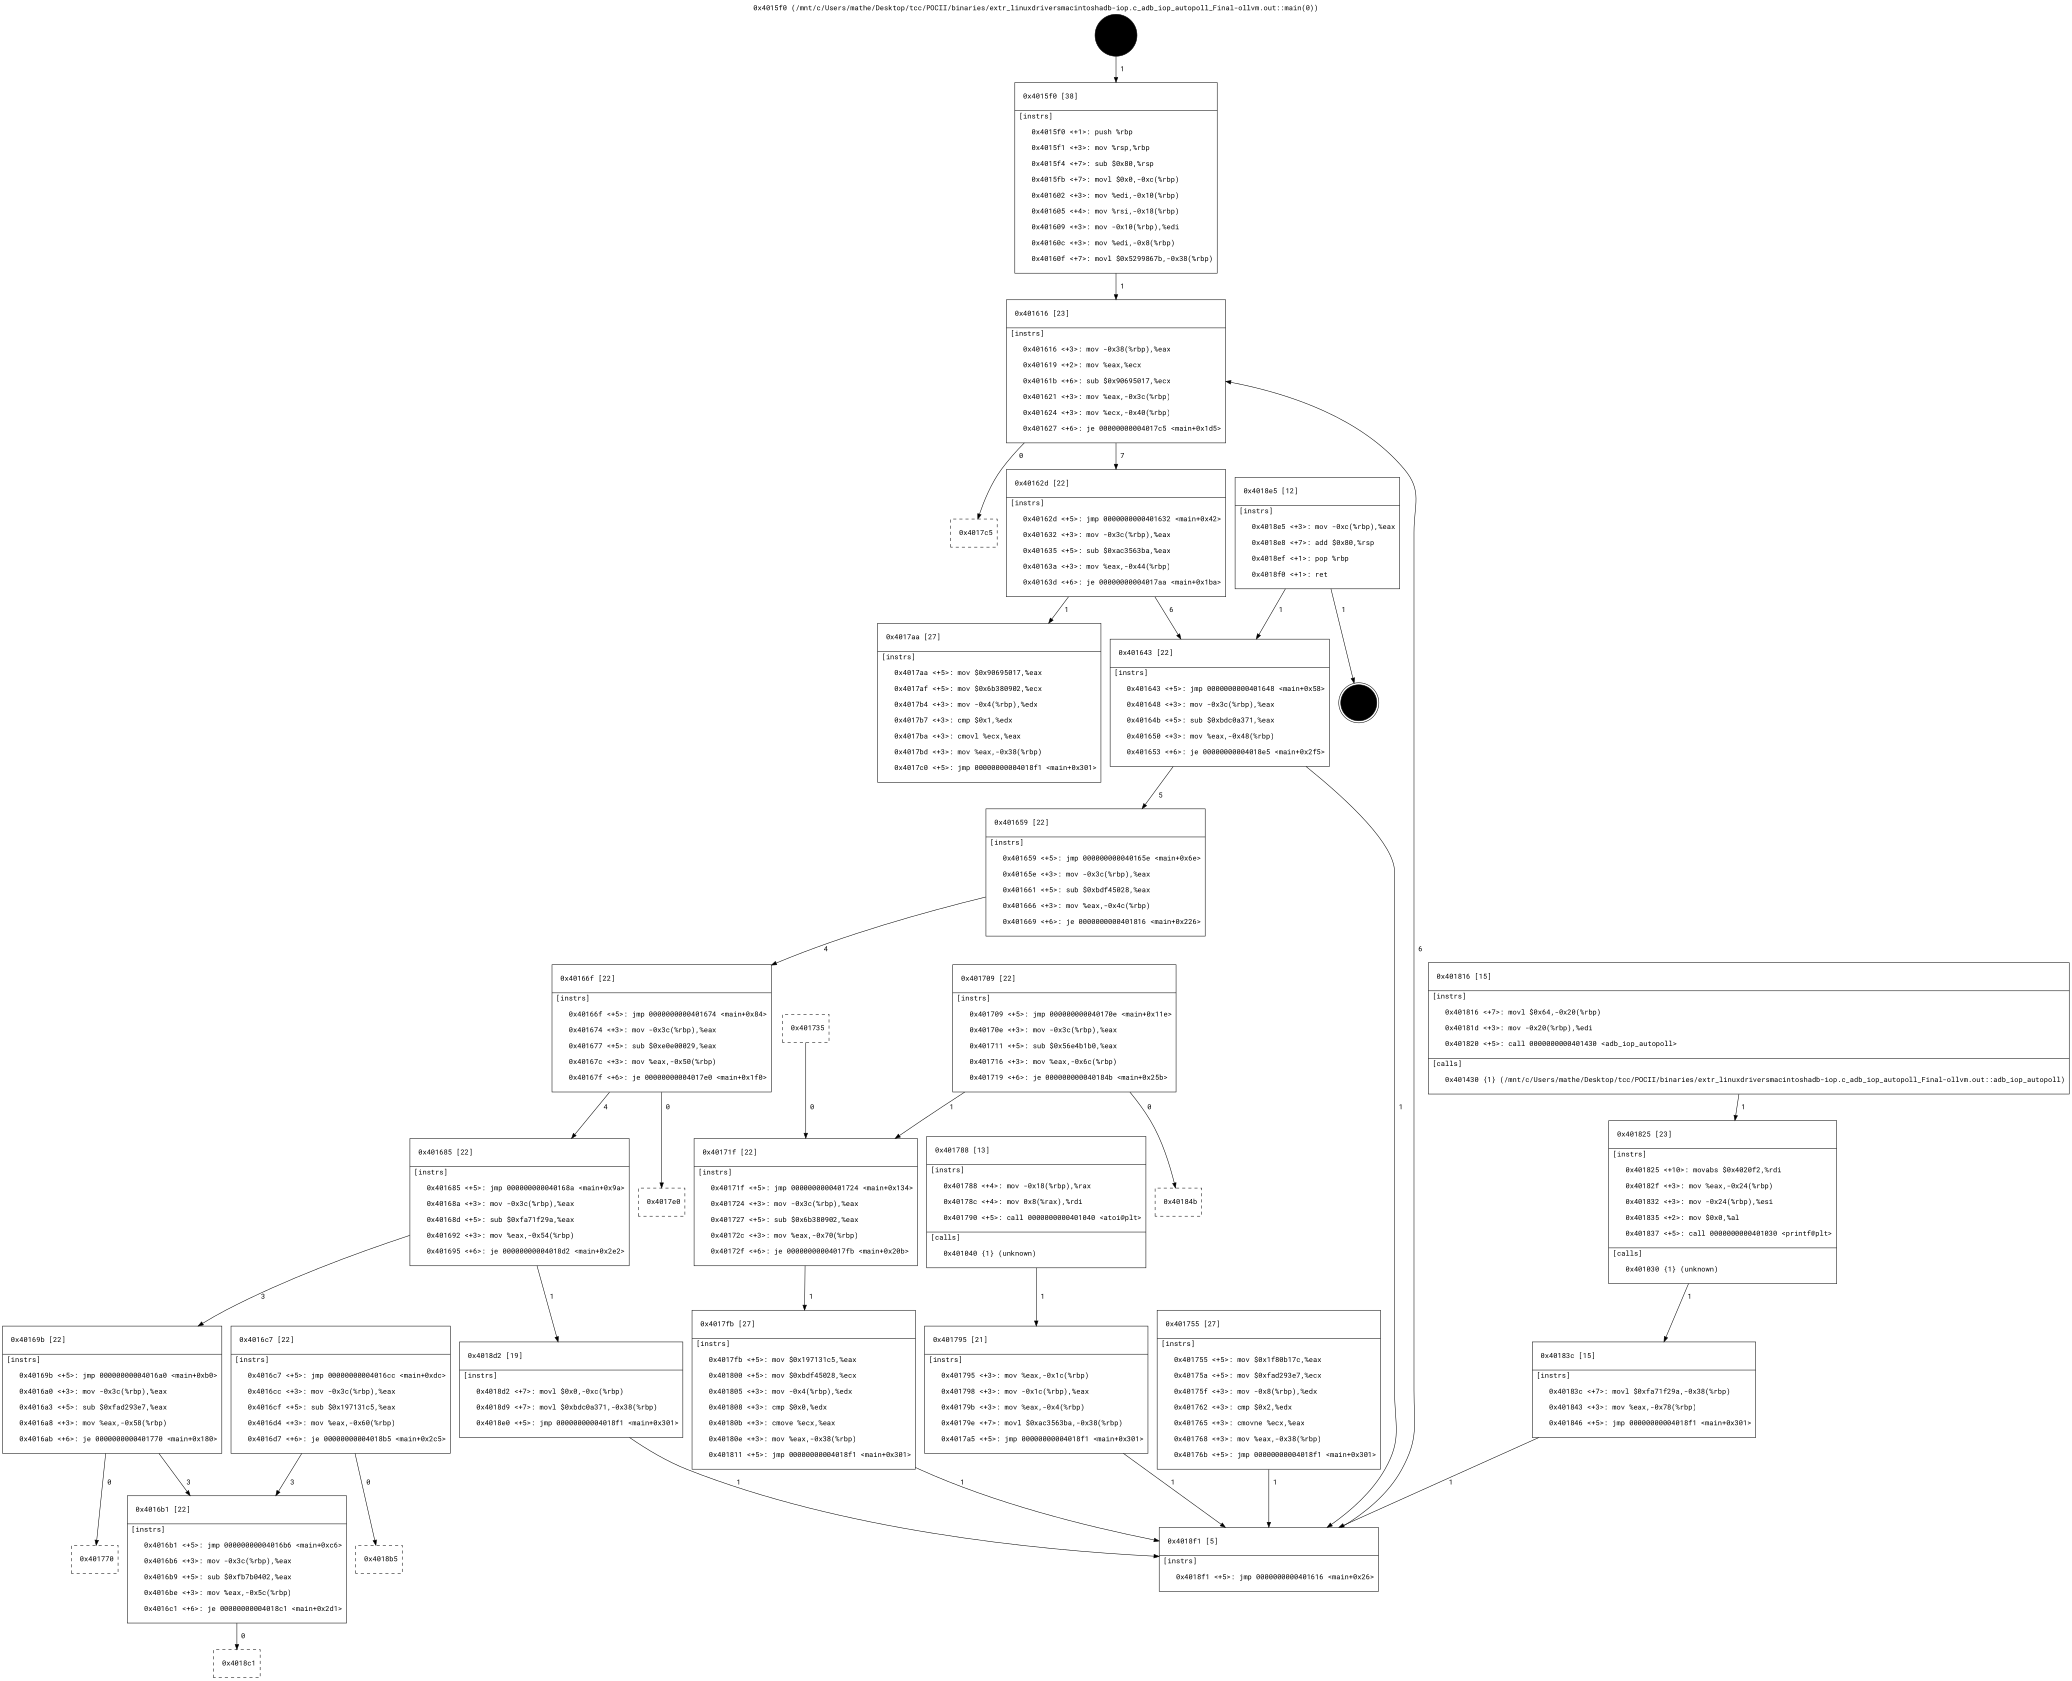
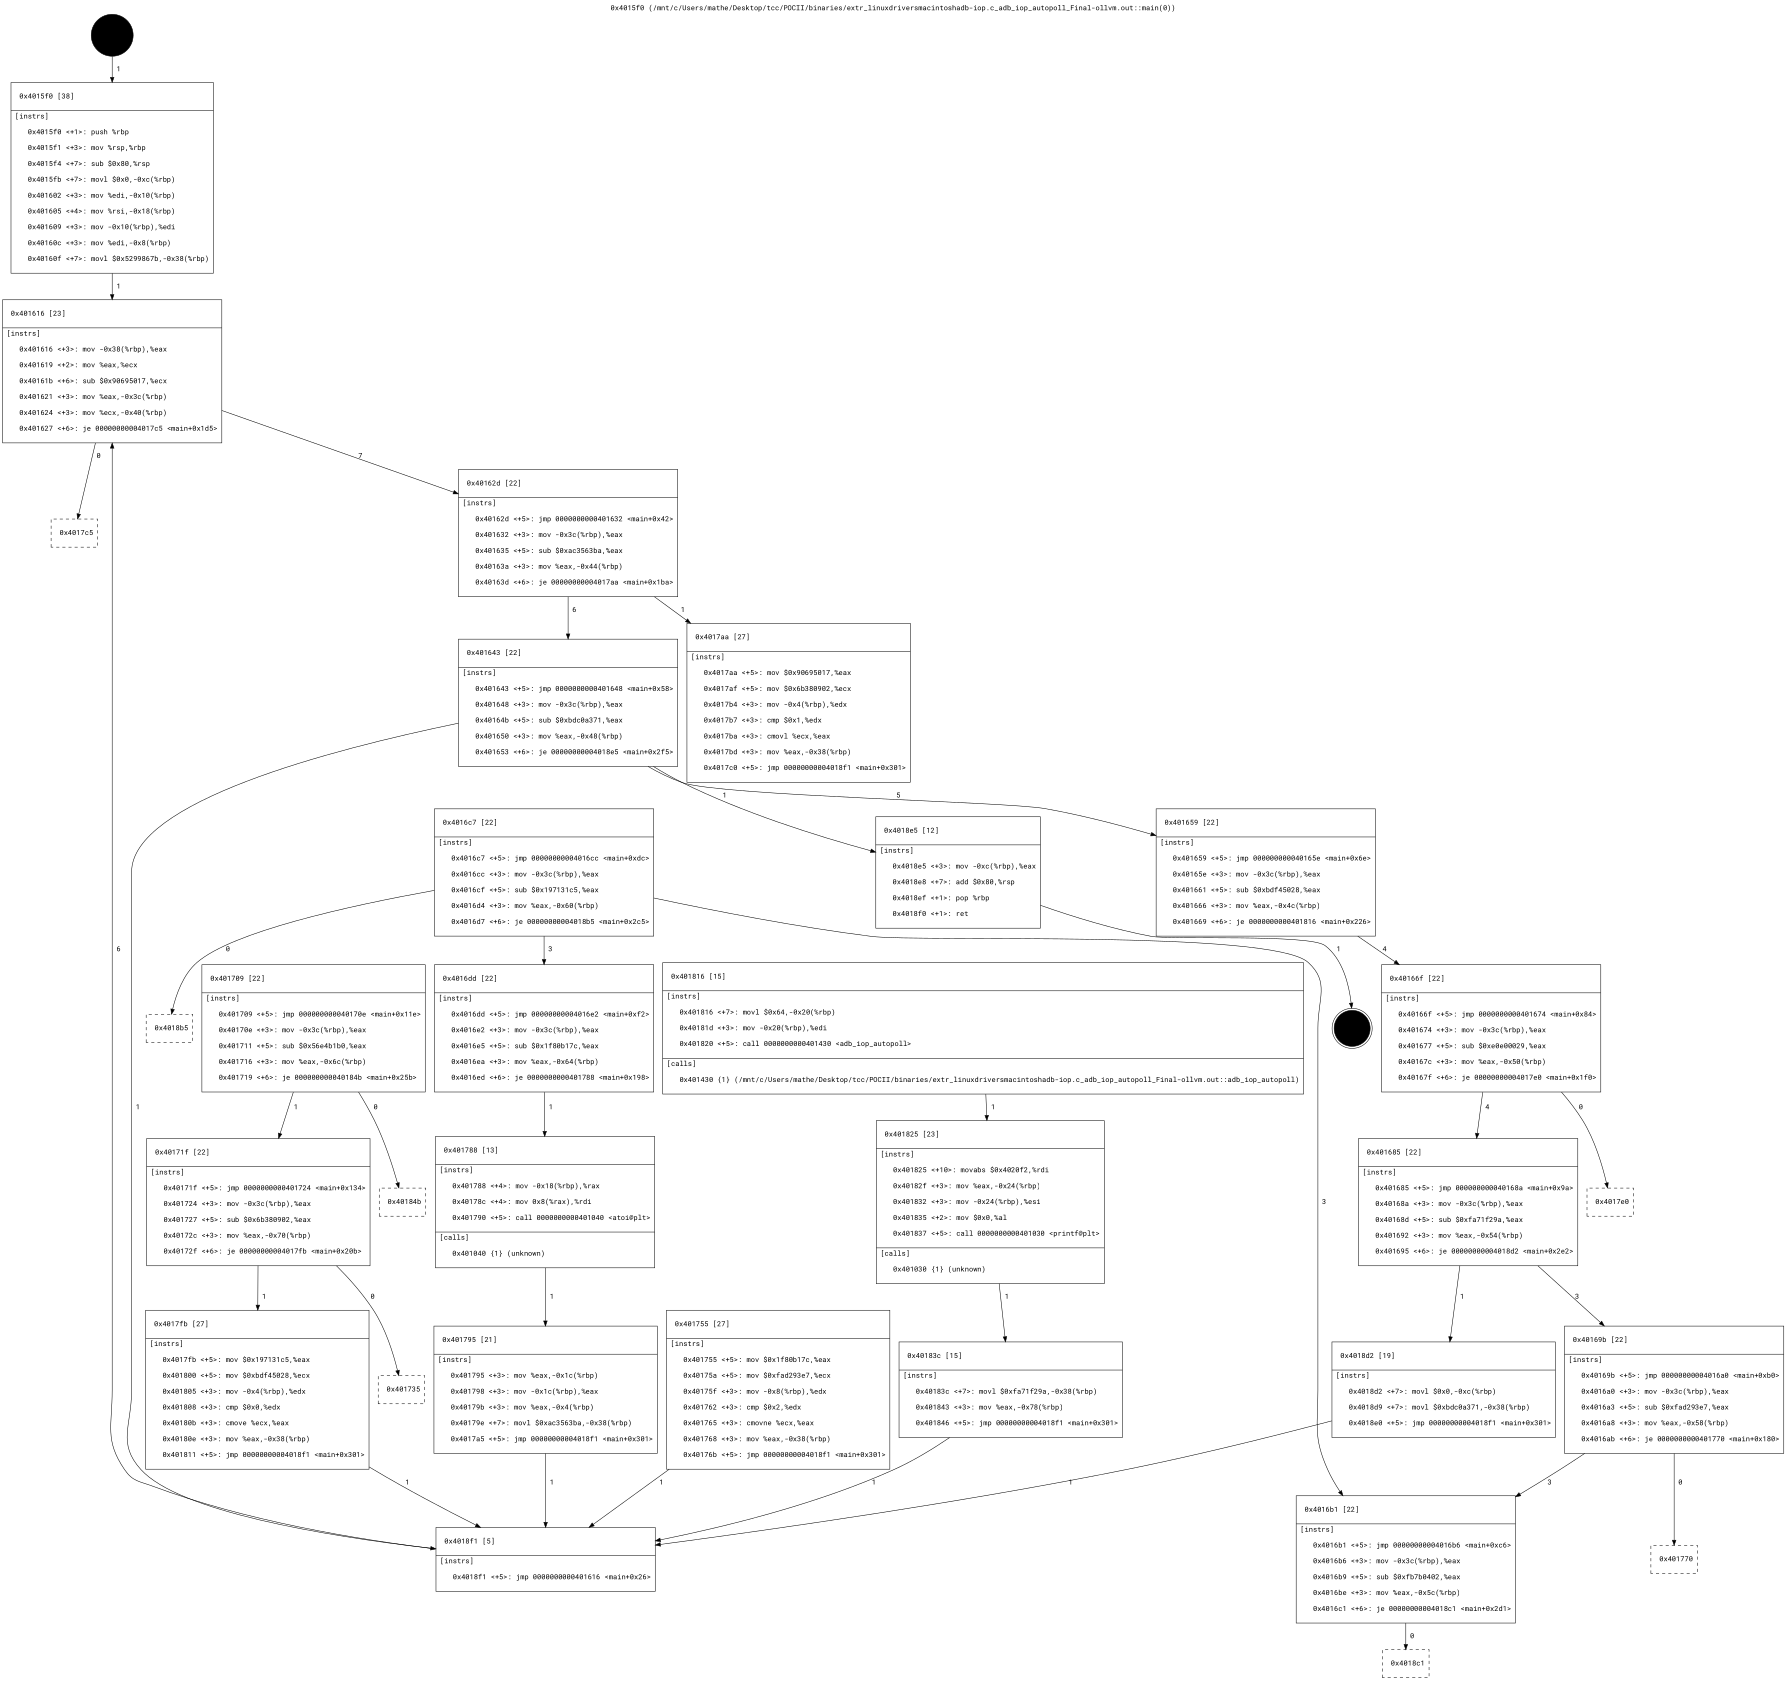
(1272, 612) -> (759, 815)
none -> (544, 1028)
(806, 1088) -> (375, 1313)
